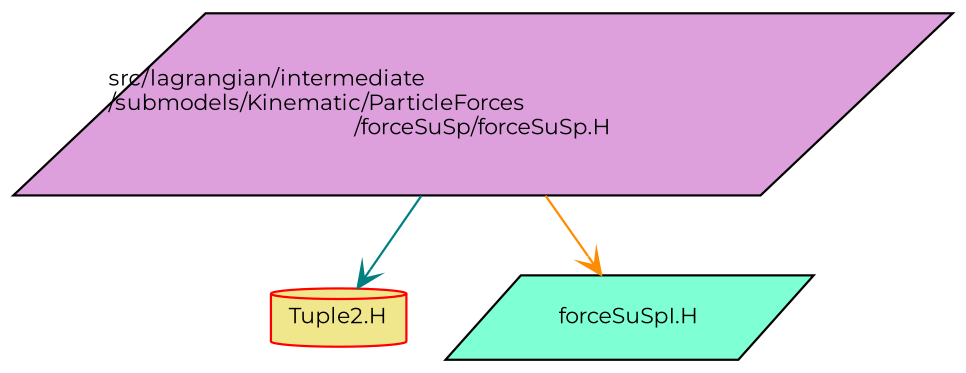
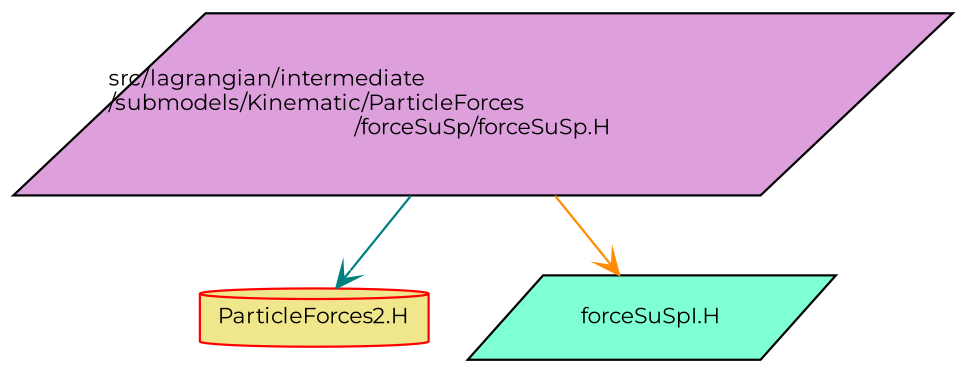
(339, 318) -> (314, 318)
